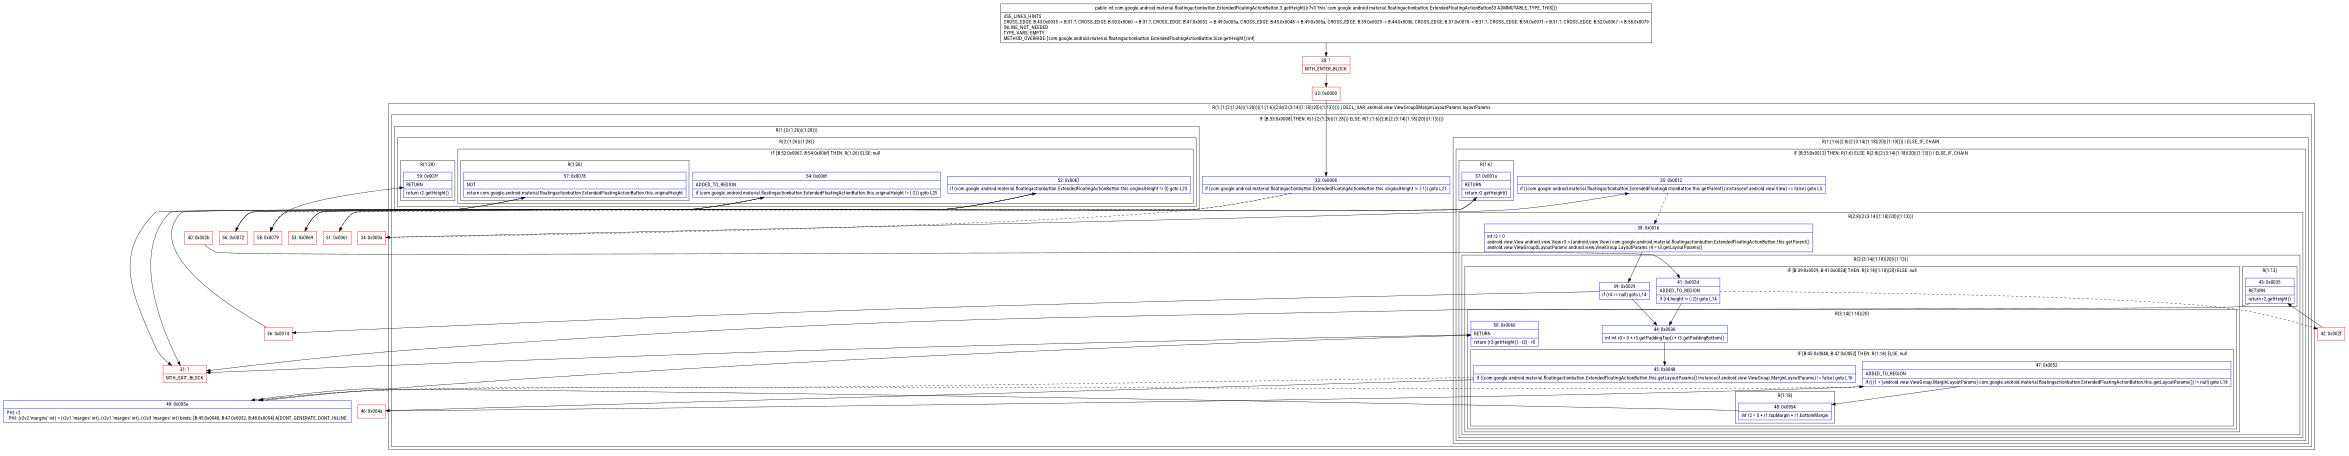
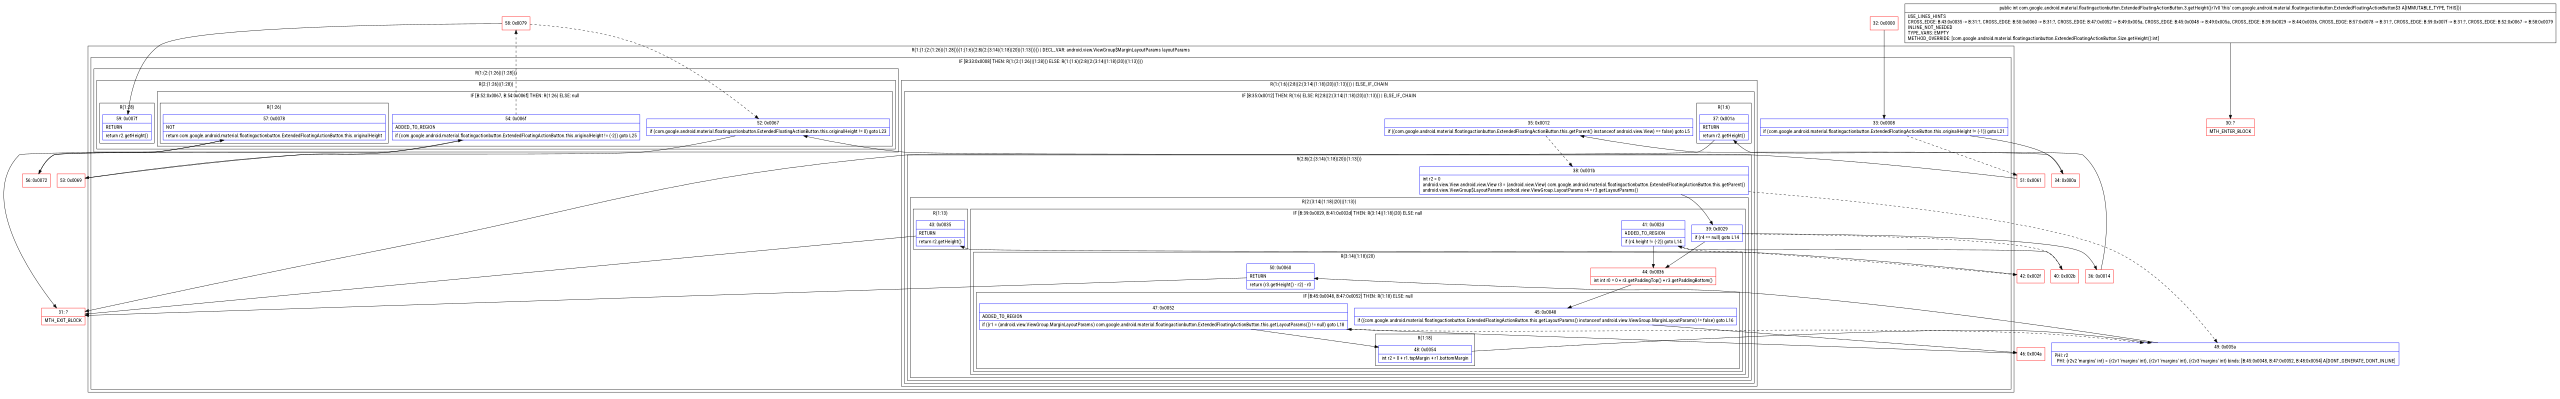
(1326, 78) -> none
(651, 210) -> (651, 49)
(1021, 221) -> (2020, 145)
none -> (1970, 241)
(1665, 334) -> (1653, 276)
(989, 385) -> (2000, 221)
